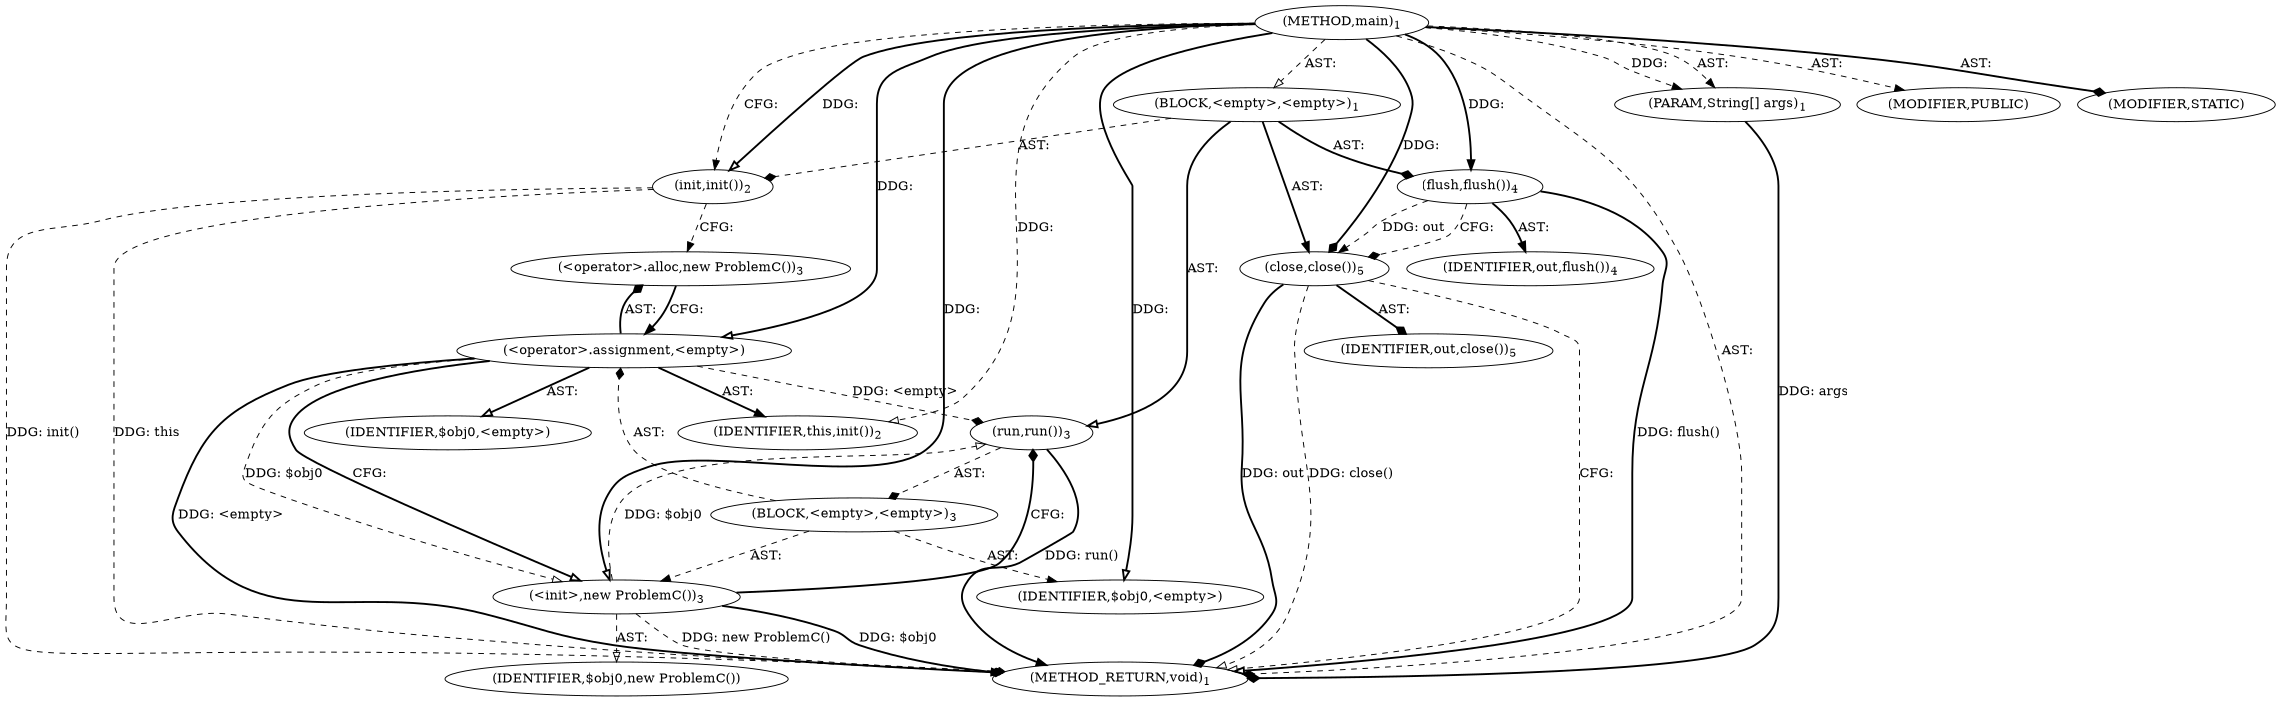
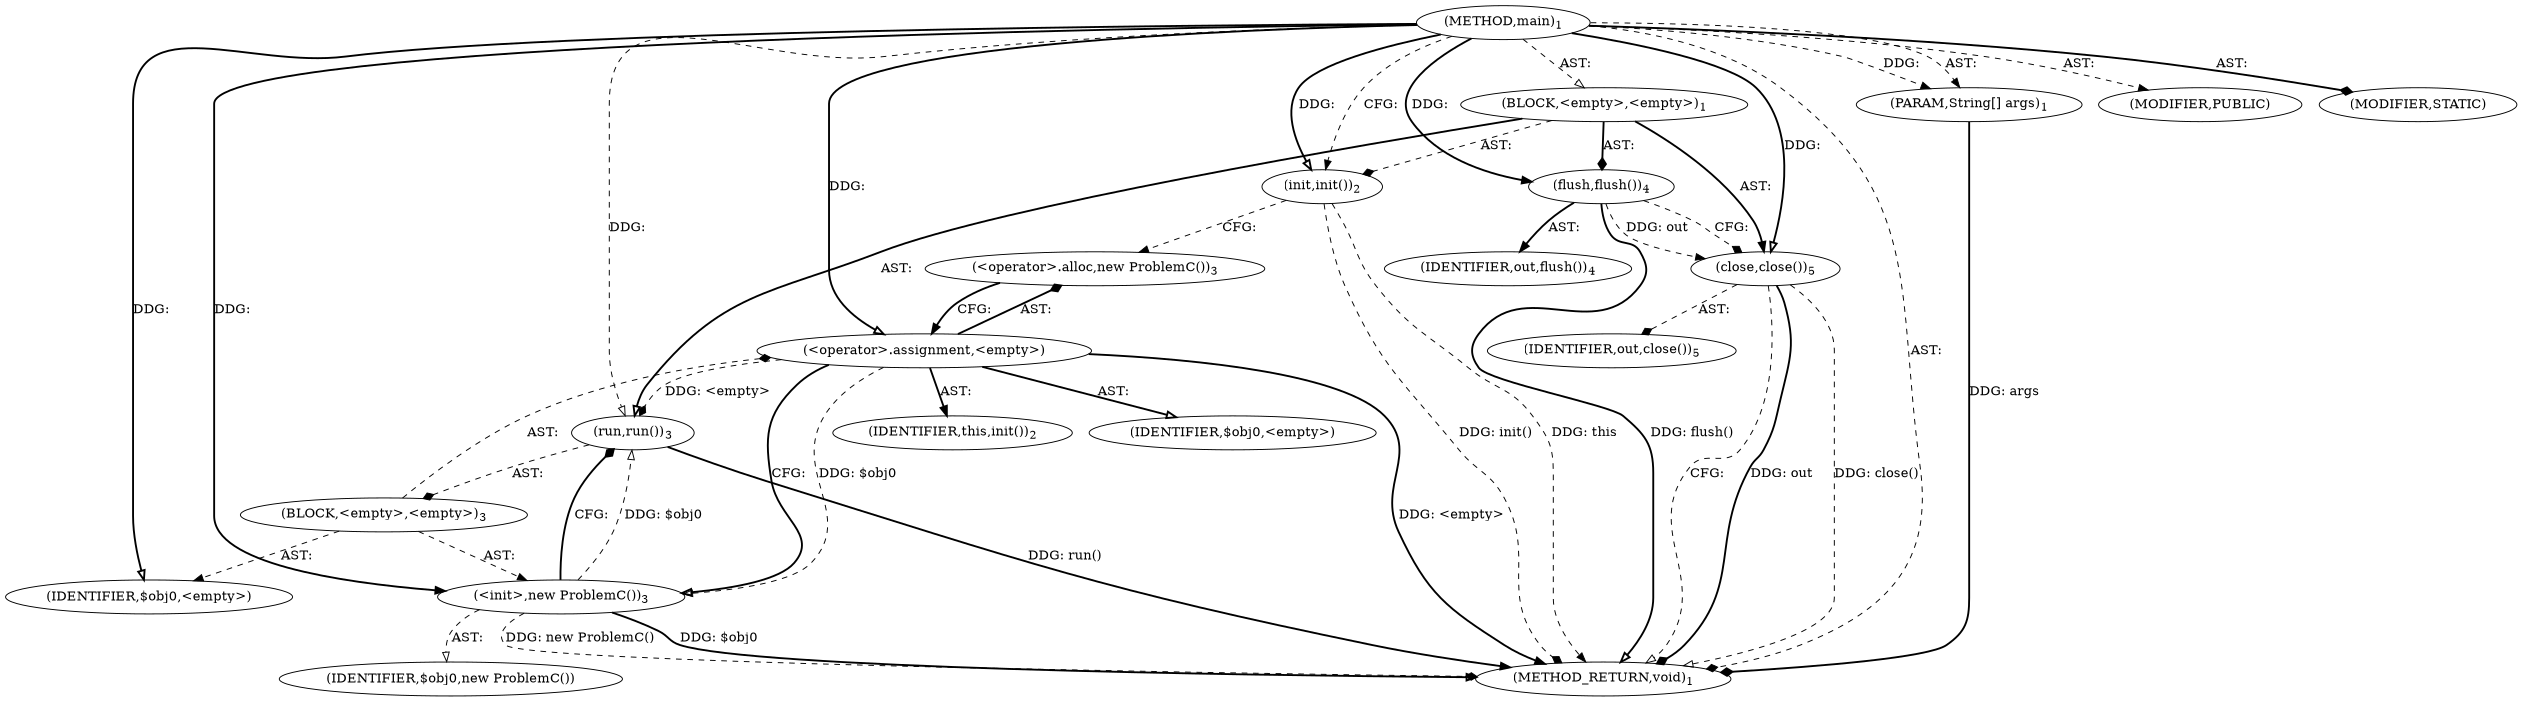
(1402, 141) -> (1743, 79)
(1017, 168) -> (840, 57)
(1366, 306) -> (1694, 307)
(944, 317) -> (484, 56)
(381, 602) -> (1387, 419)
